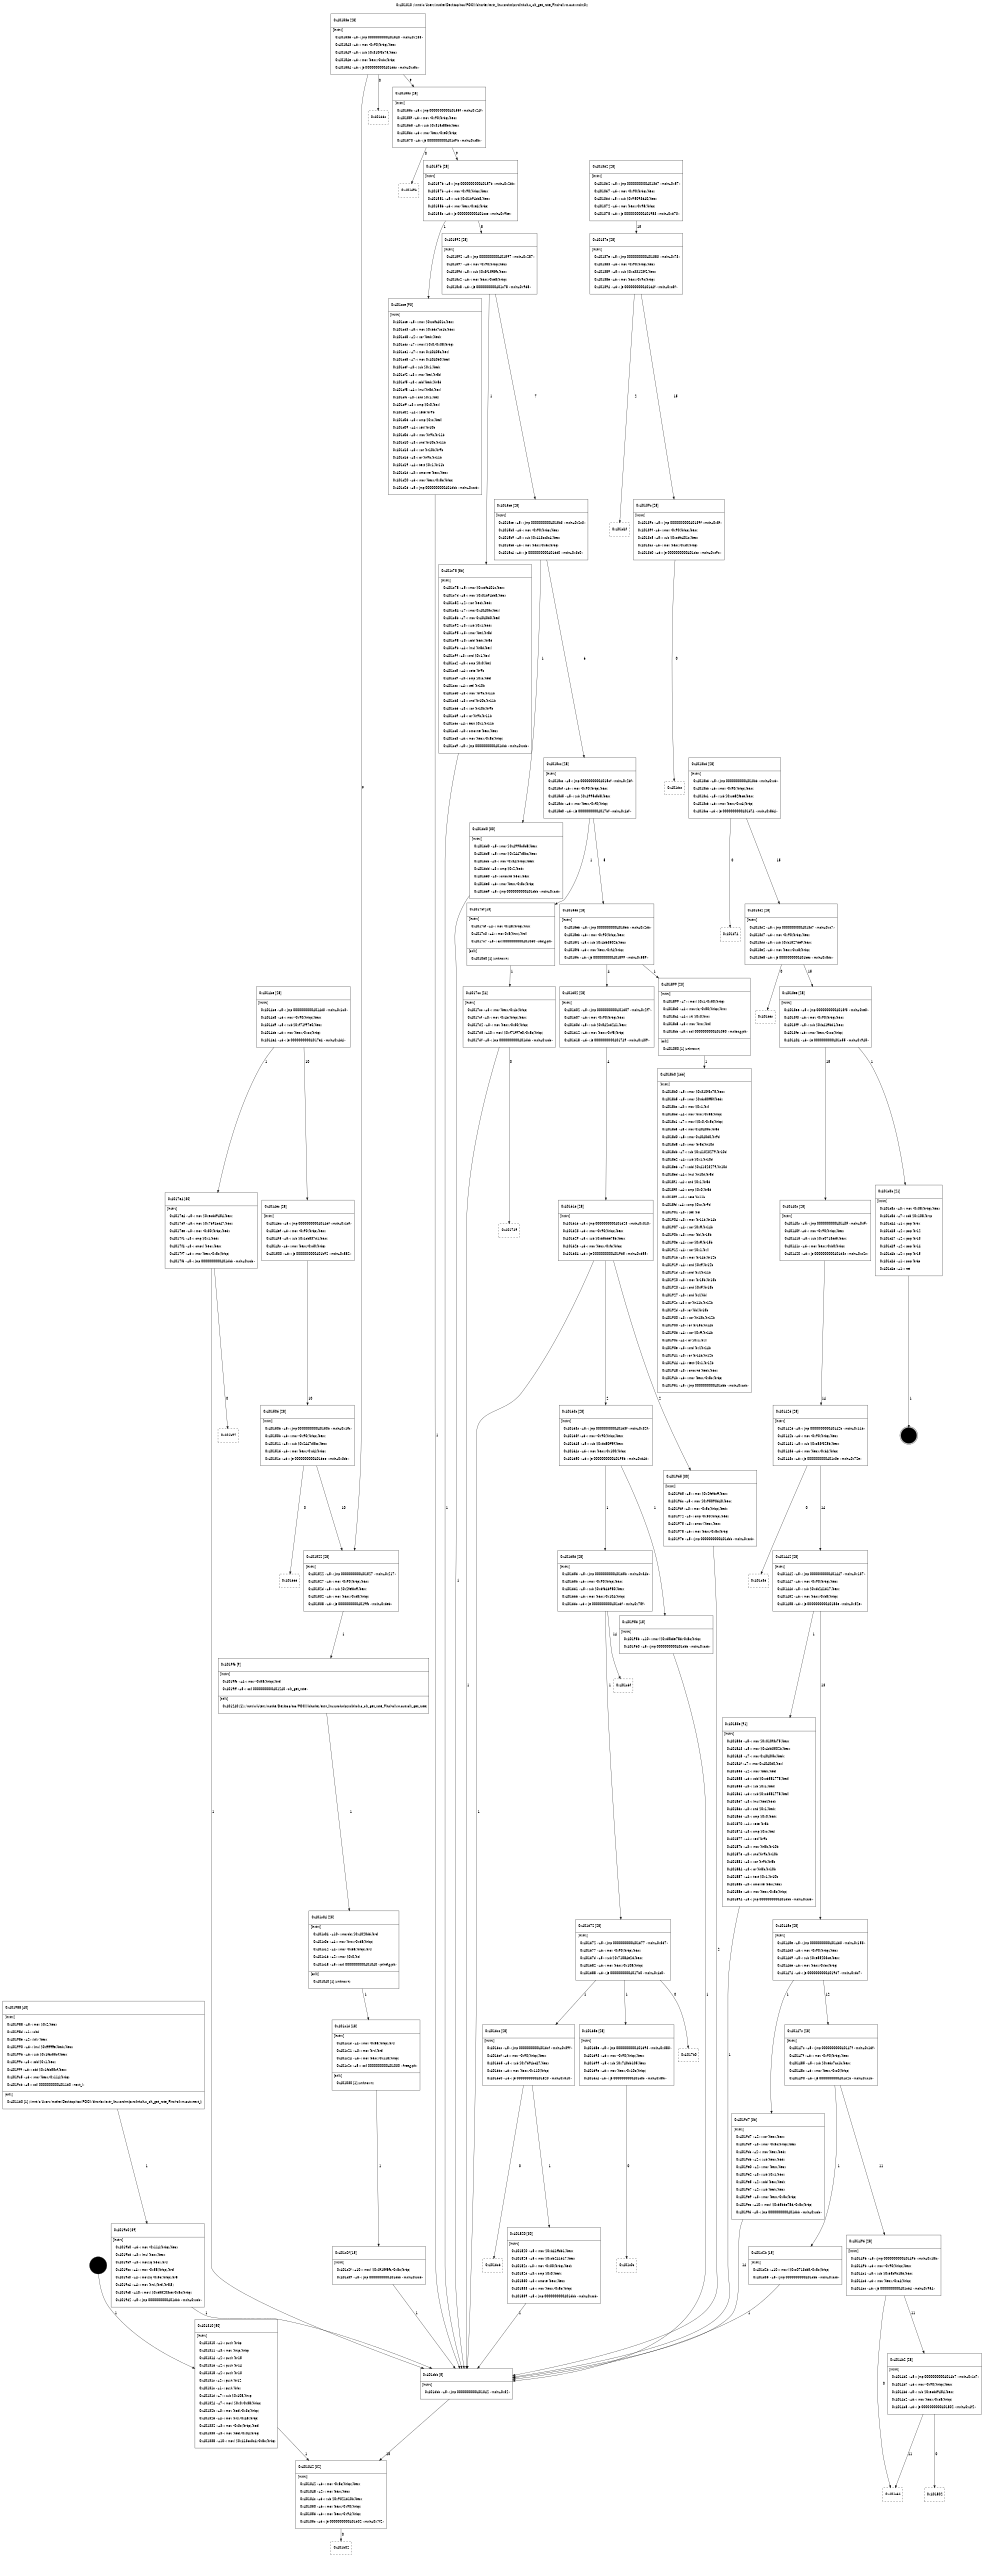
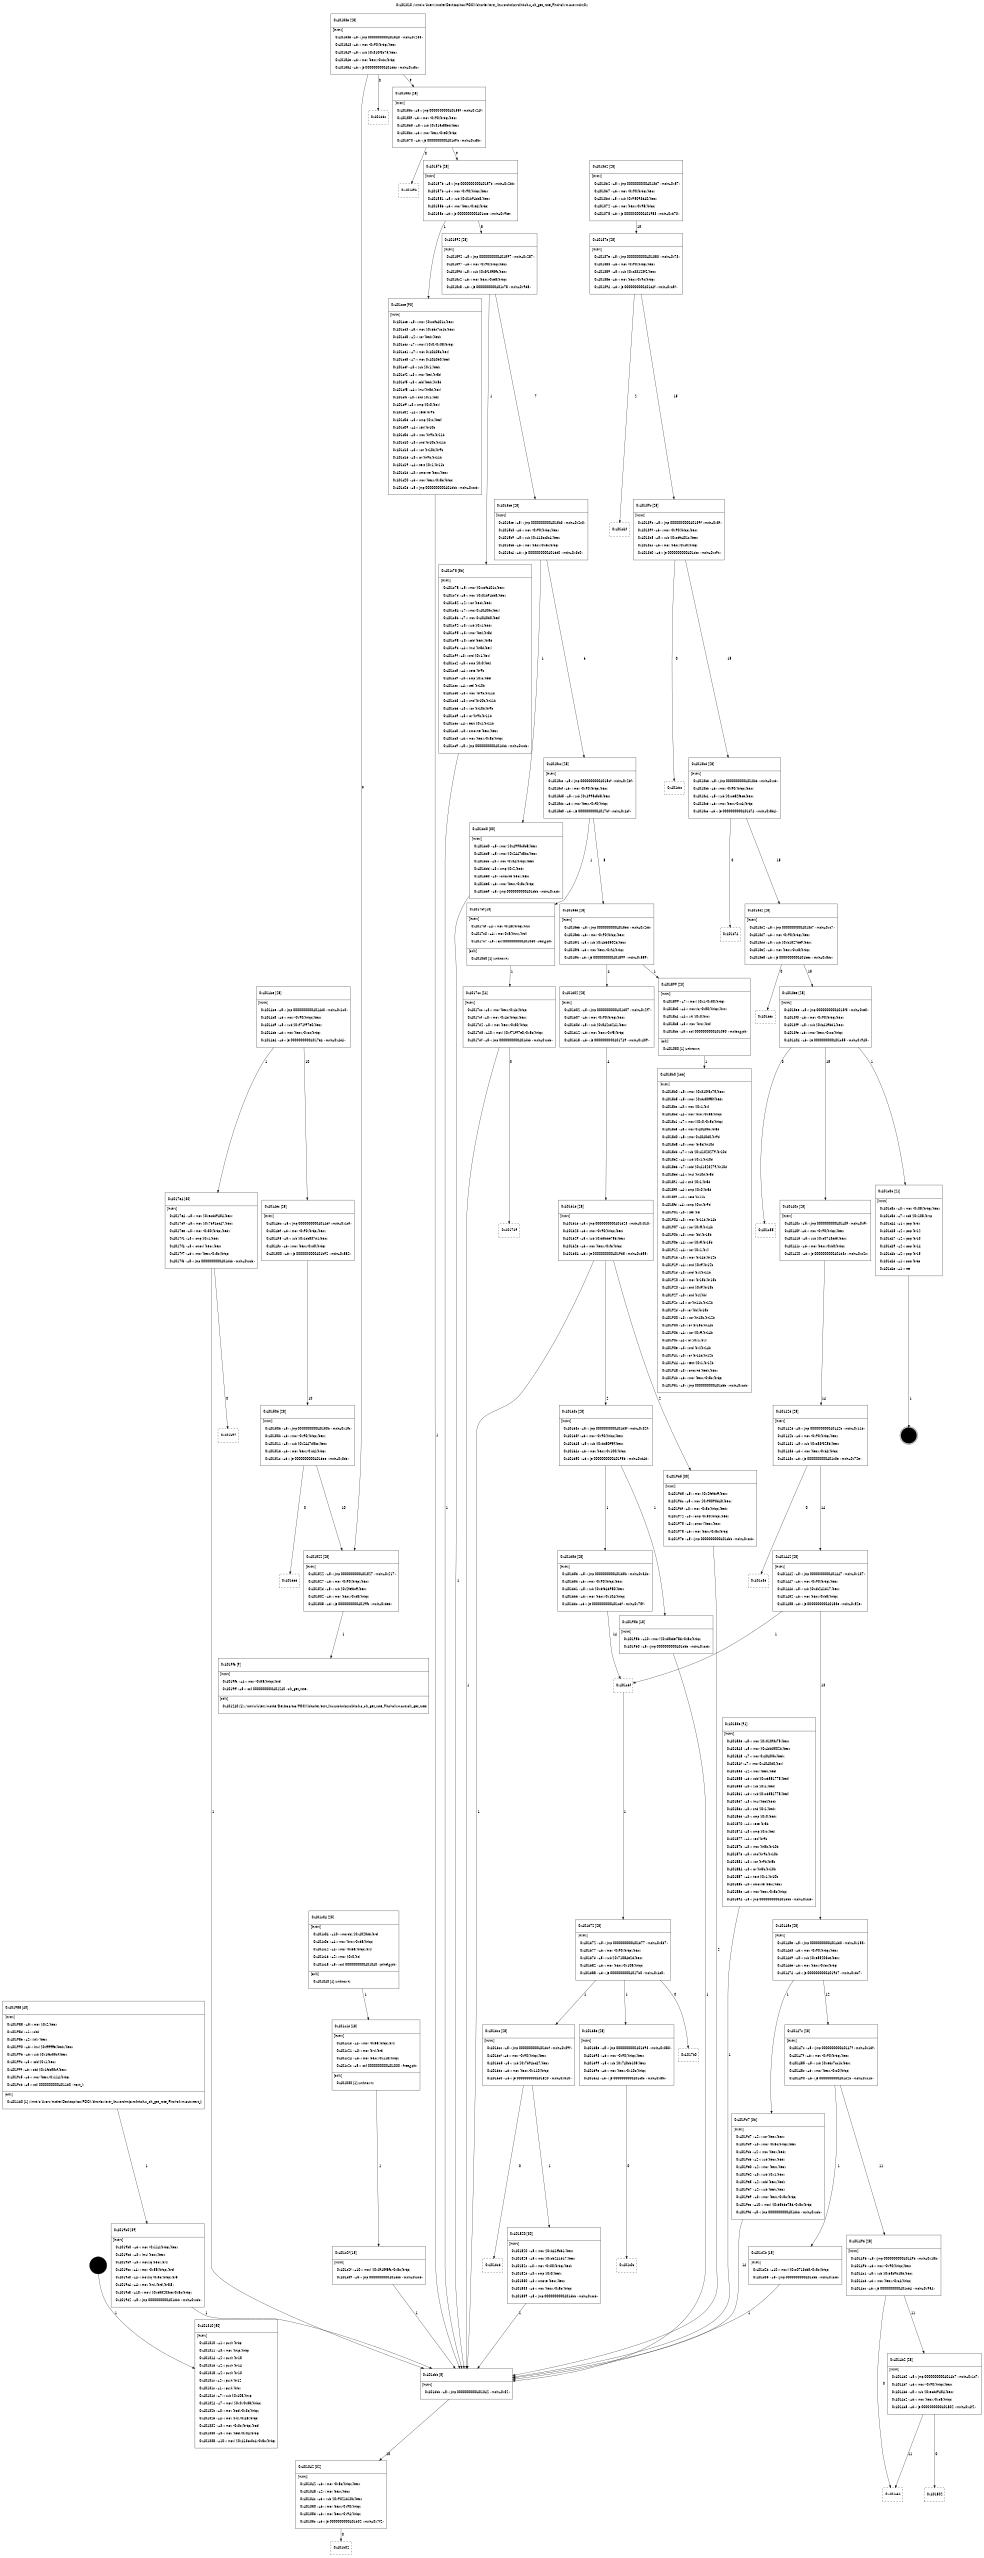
none -> (707, 657)
none -> (766, 1230)
(802, 1663) -> (713, 1655)
(611, 1764) -> (623, 1805)
(338, 1811) -> none
(292, 2443) -> none
